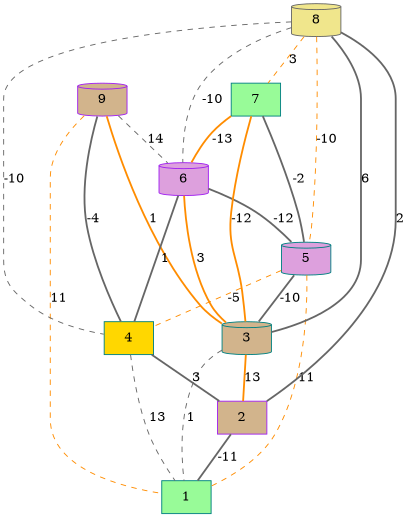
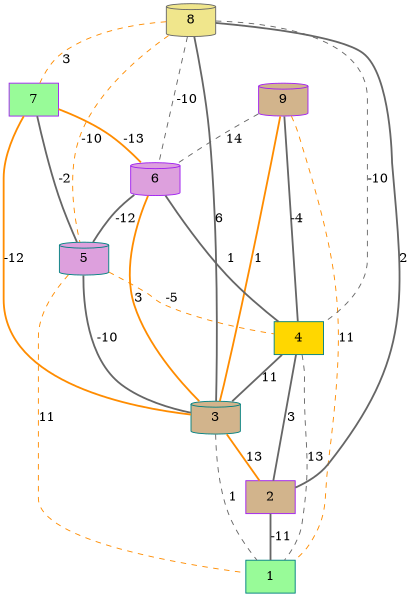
(256, 100) -> (34, 100)
none -> (257, 378)
